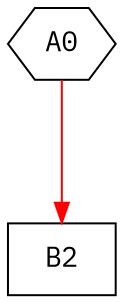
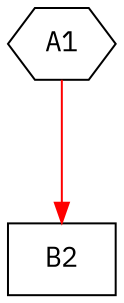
(62, 44) -> (62, 44)
